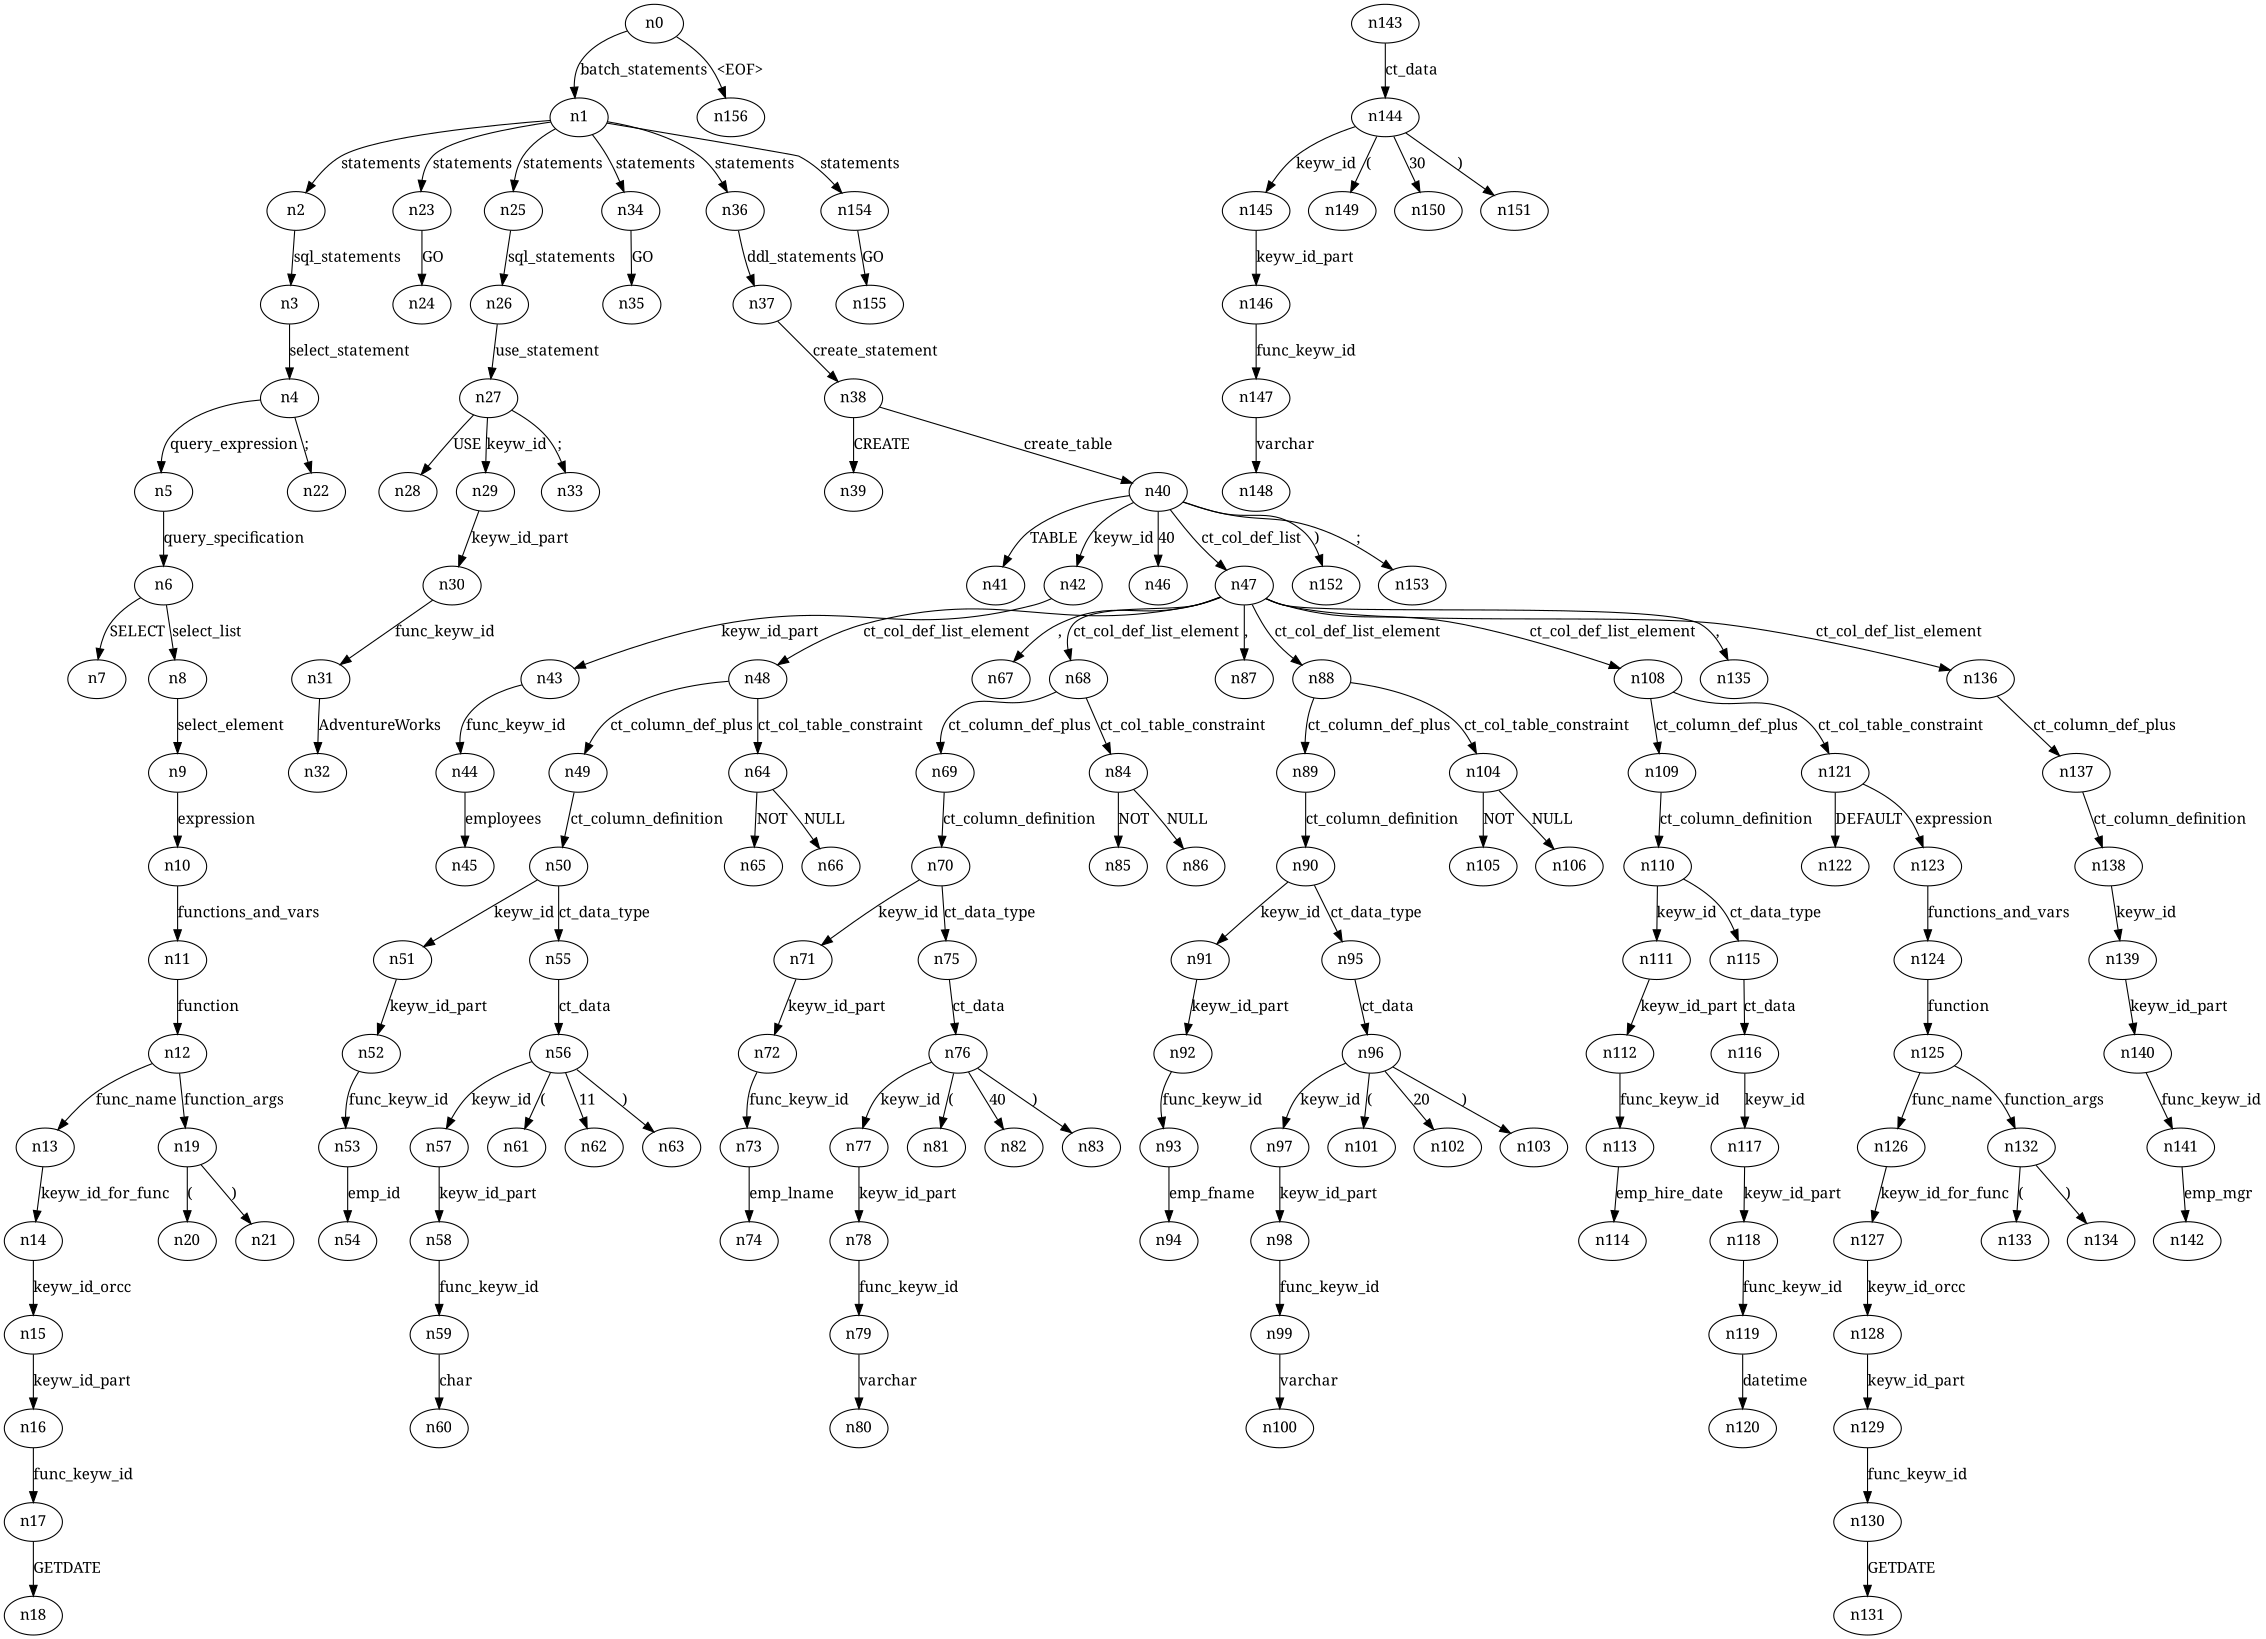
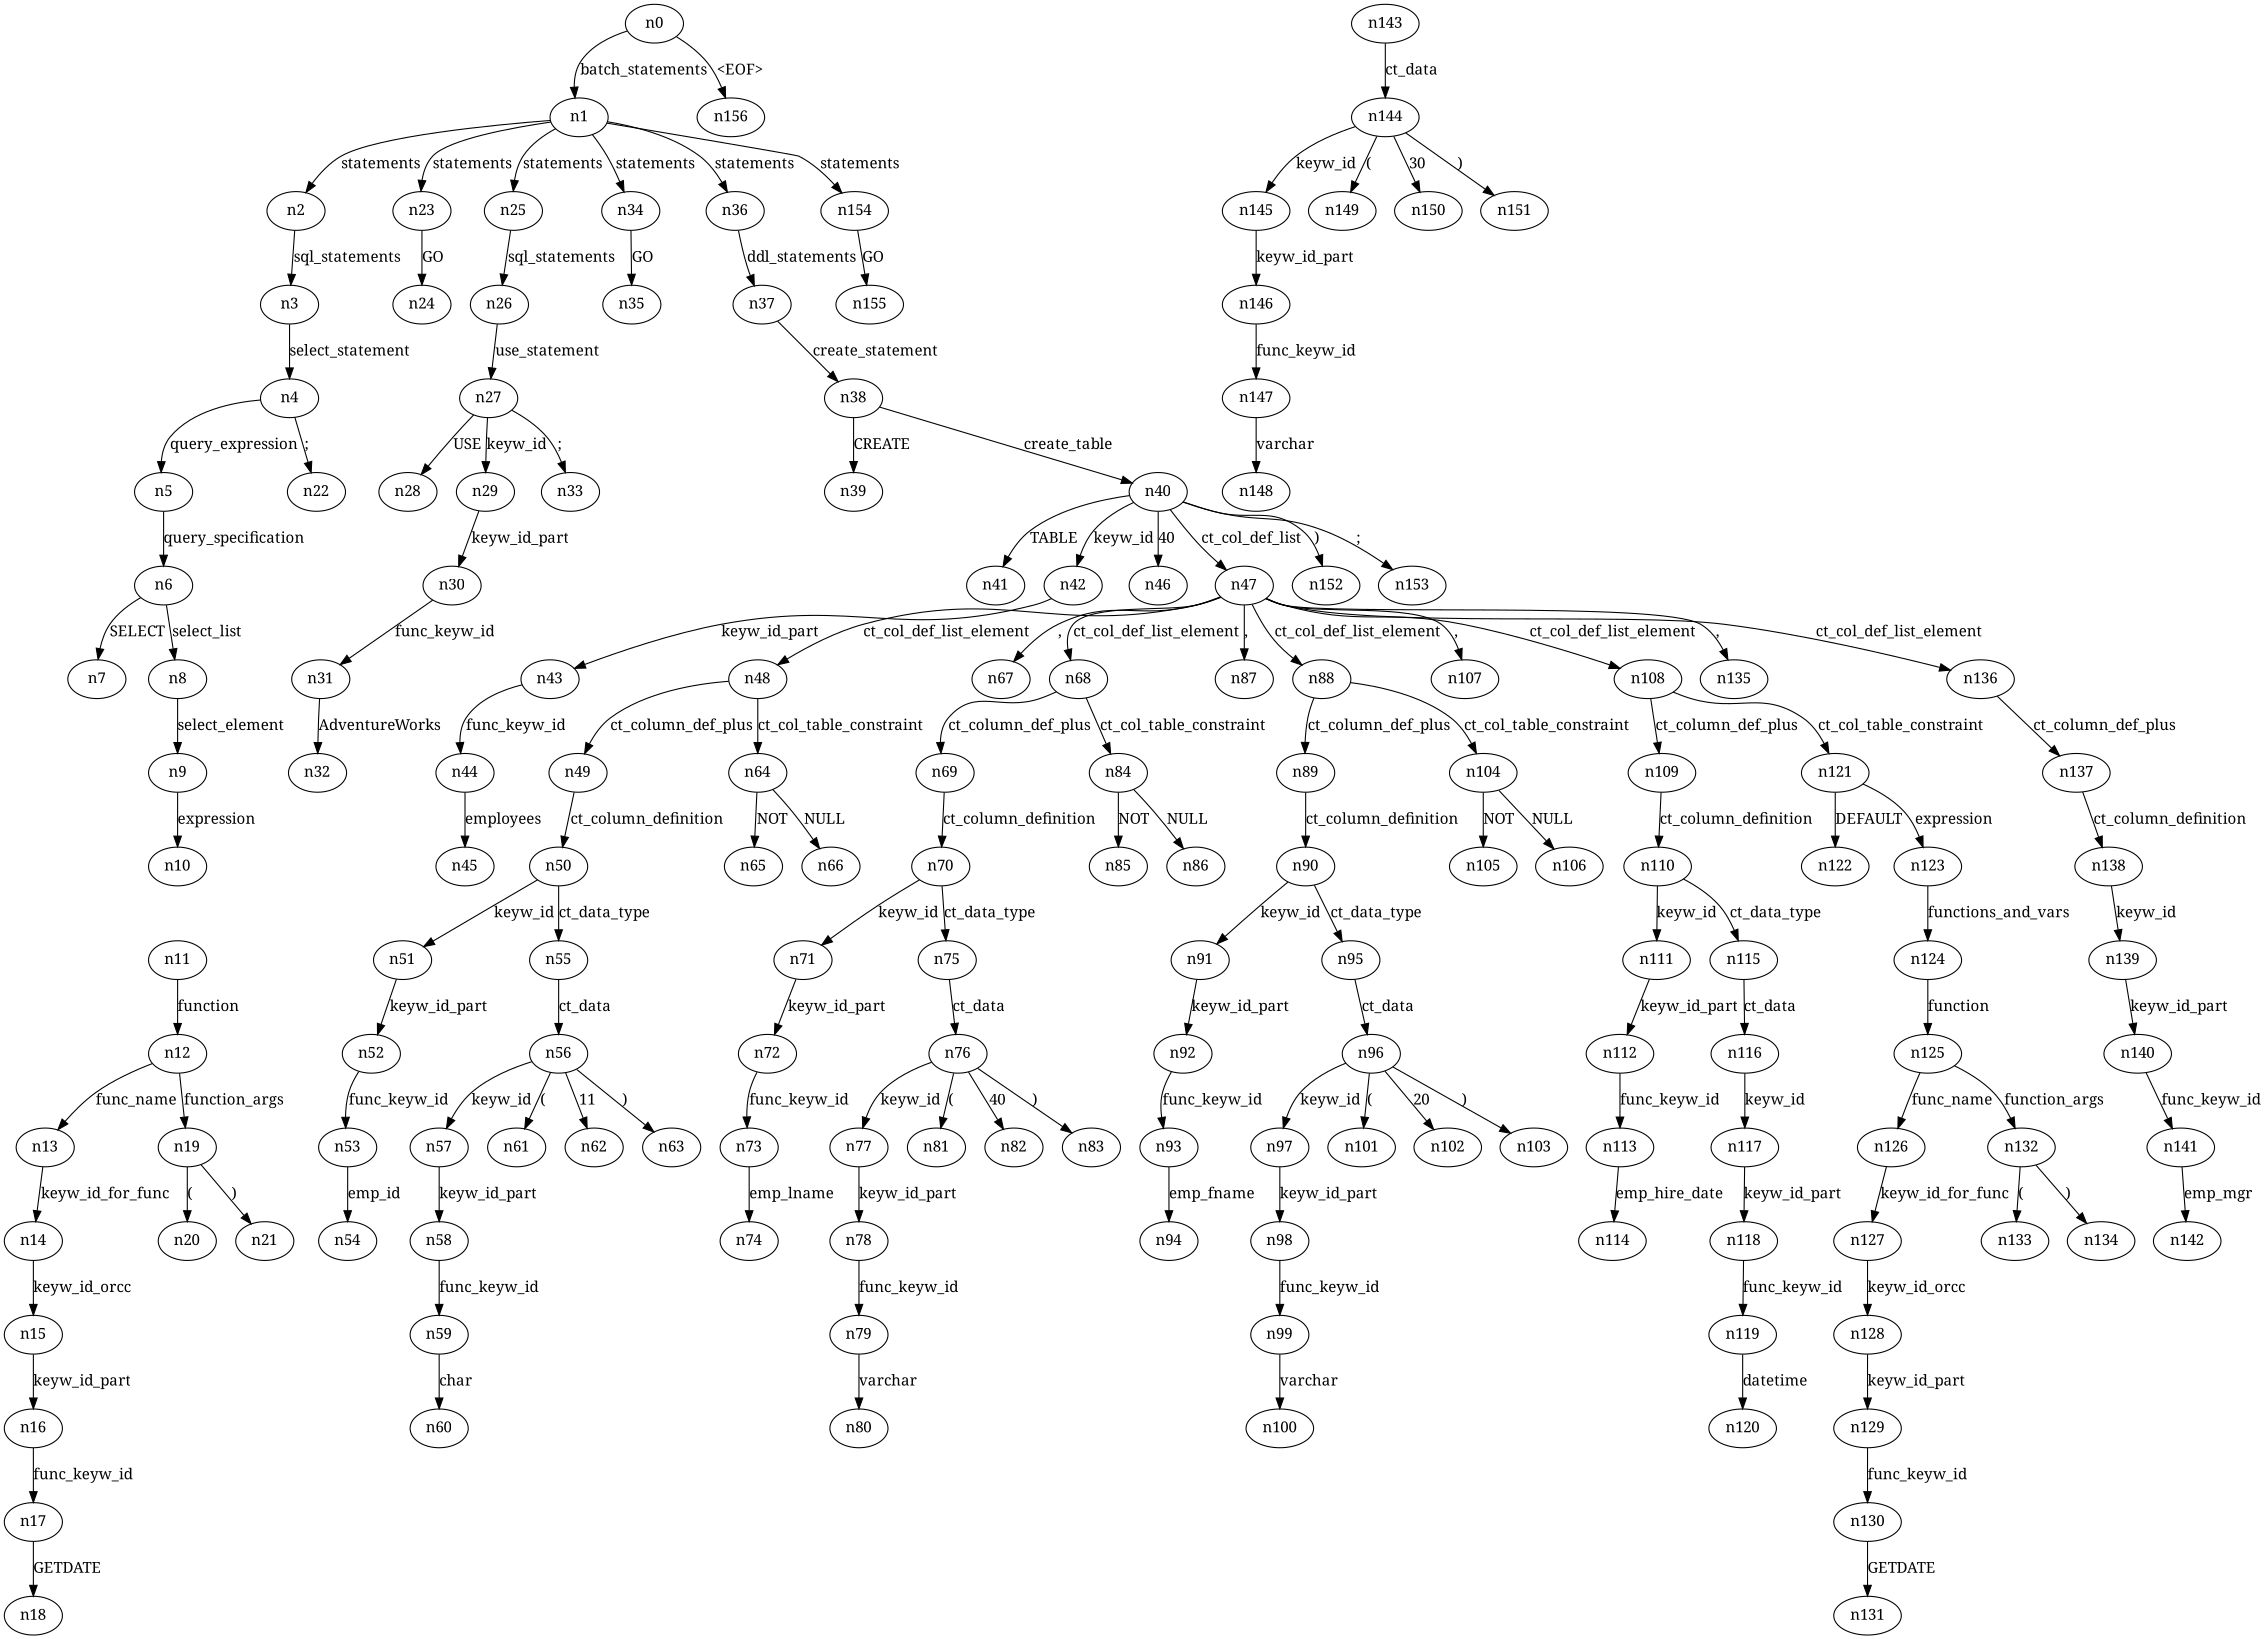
none -> (1465, 679)
(178, 908) -> none
